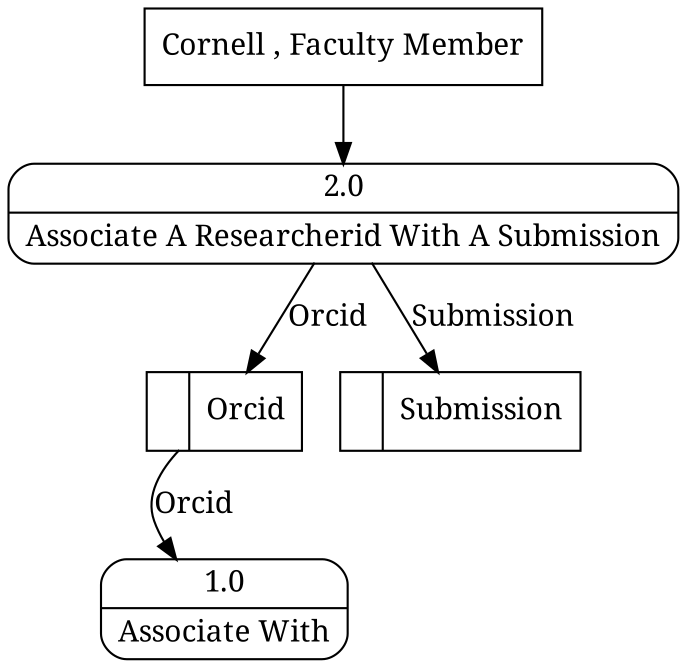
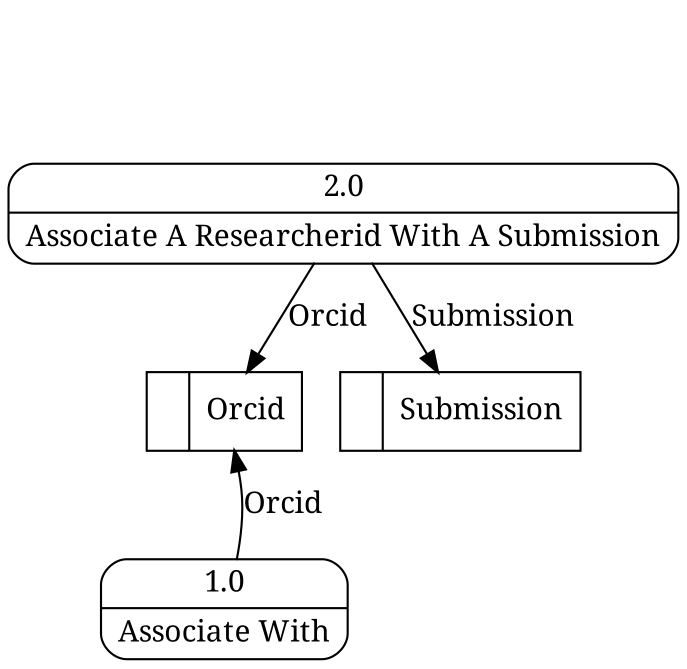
(343, 47) -> none
(153, 493) -> (242, 516)
